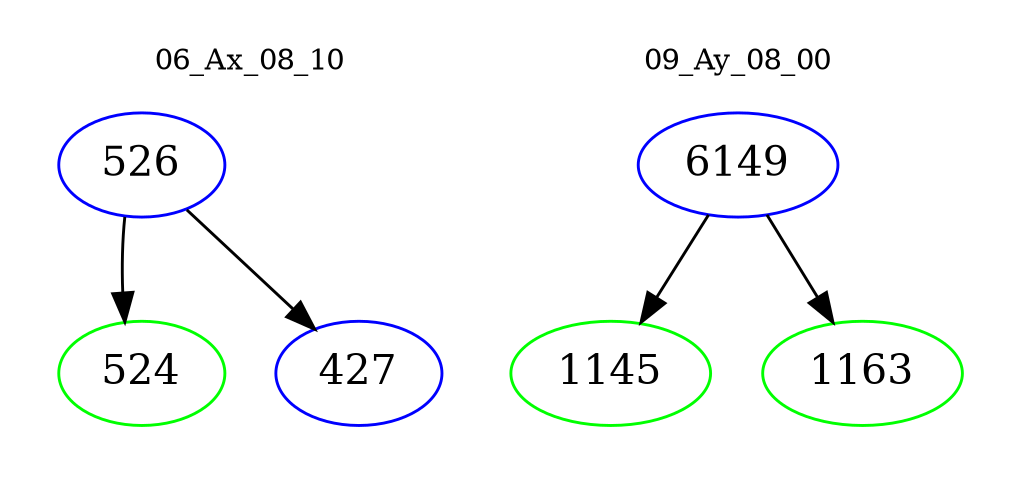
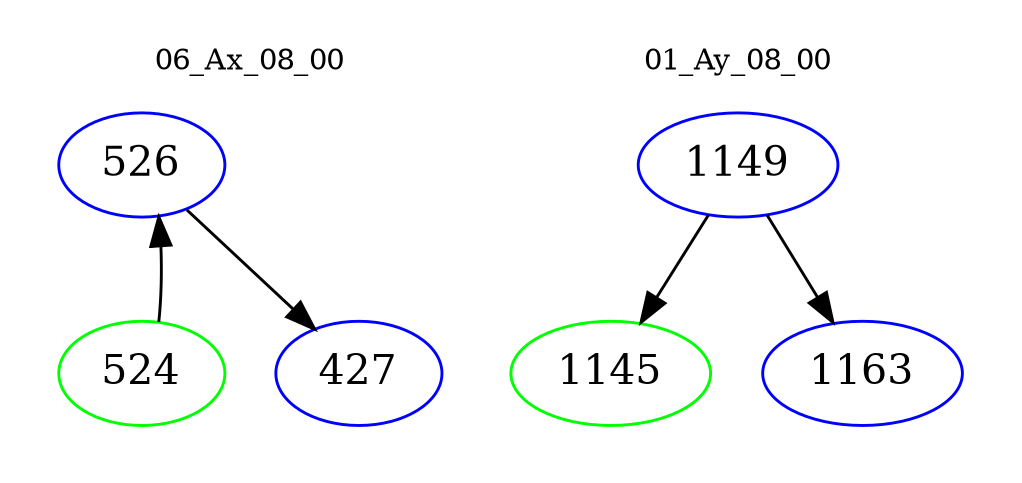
(250, 62) -> (250, 62)
(738, 62) -> (738, 62)
(738, 165) -> (738, 165)
(122, 255) -> (161, 284)
(863, 373) -> (863, 373)
